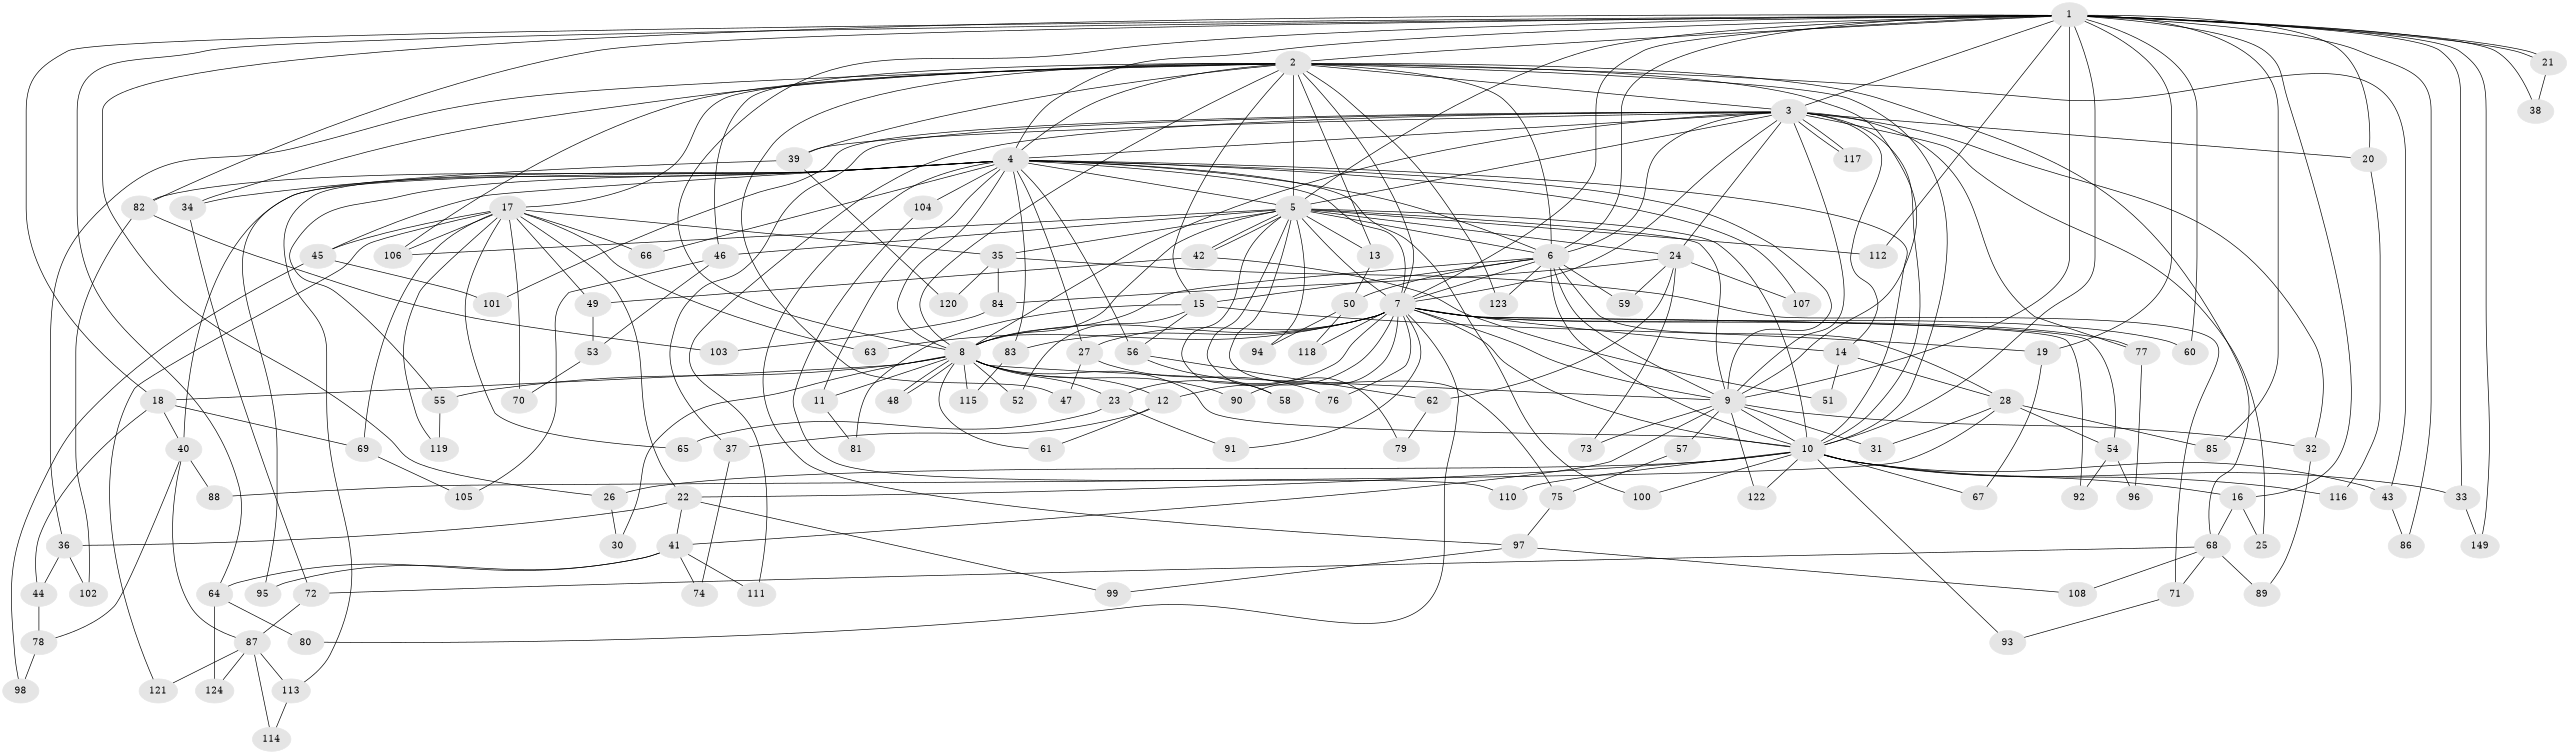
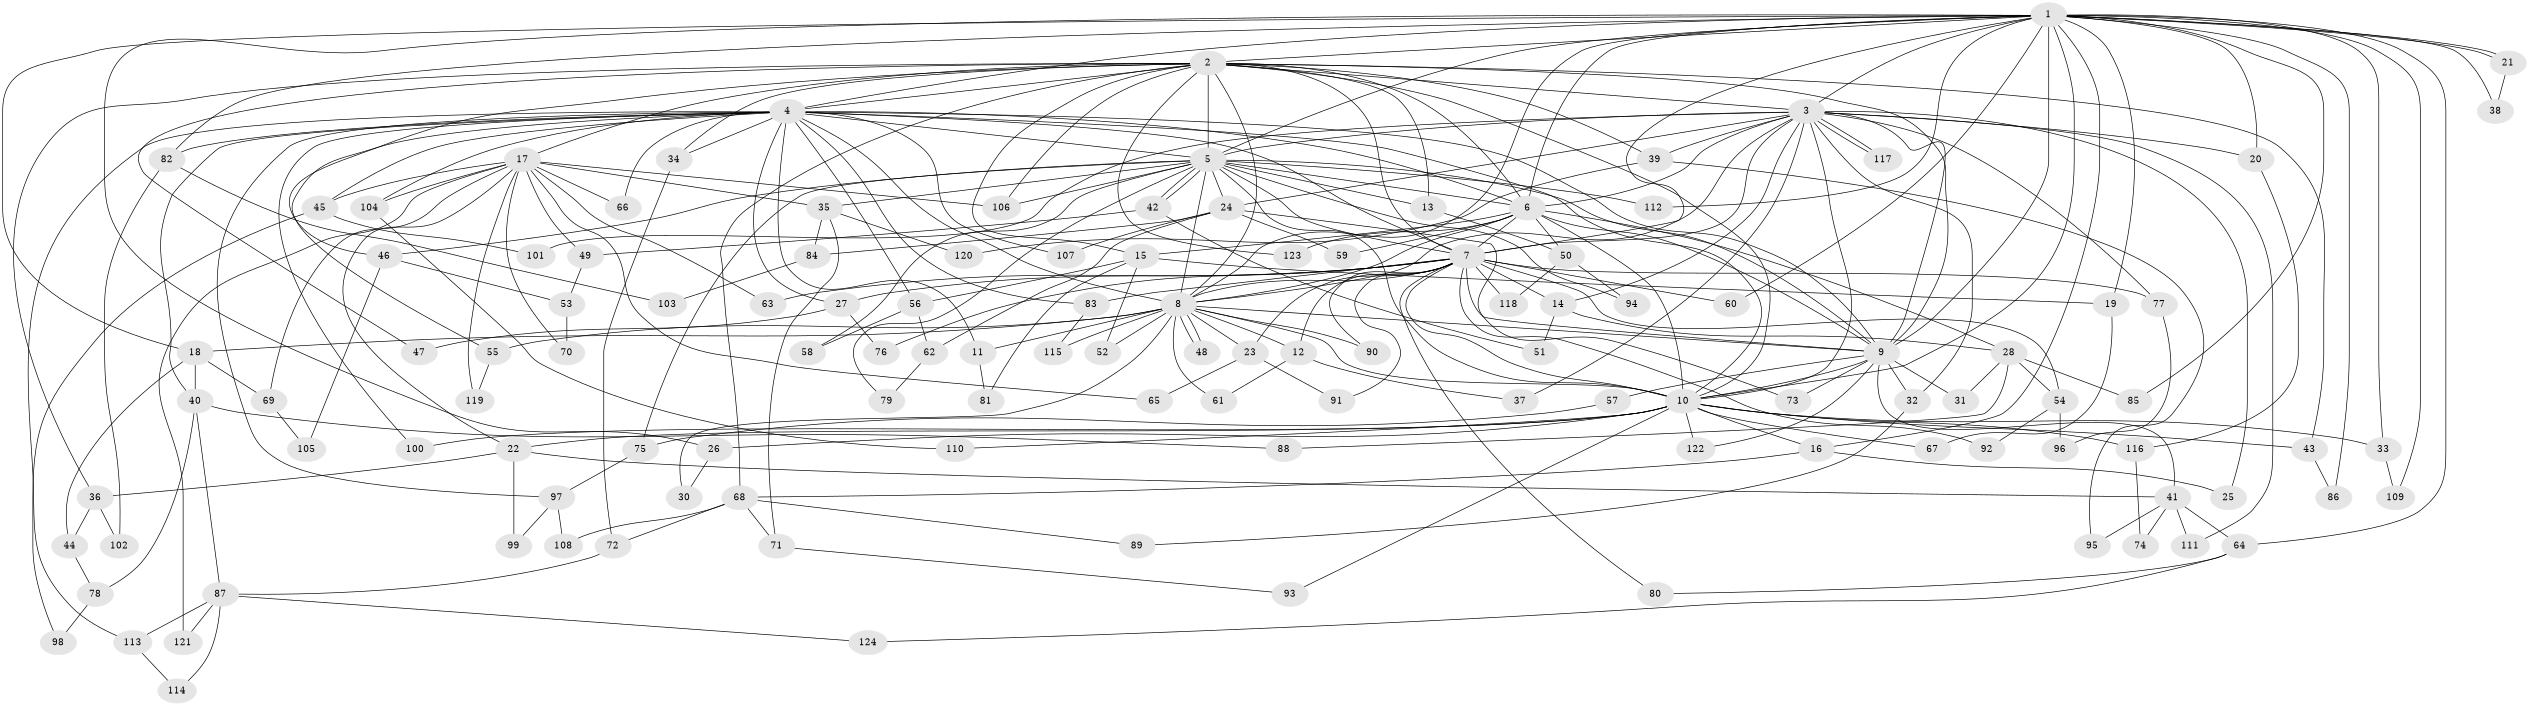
(1419, 134) -> none
none -> (424, 188)
(716, 522) -> (2138, 501)
(2480, 546) -> (2396, 498)
